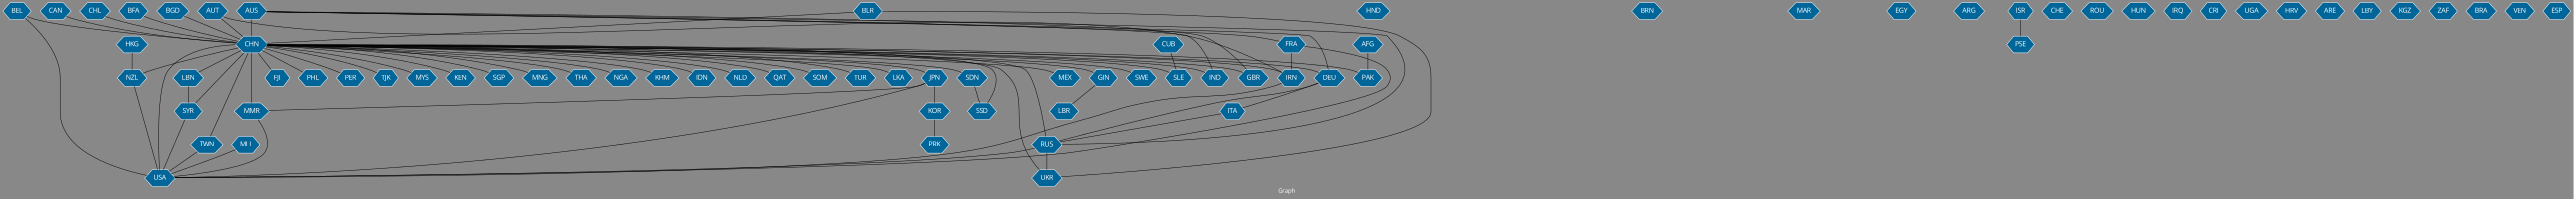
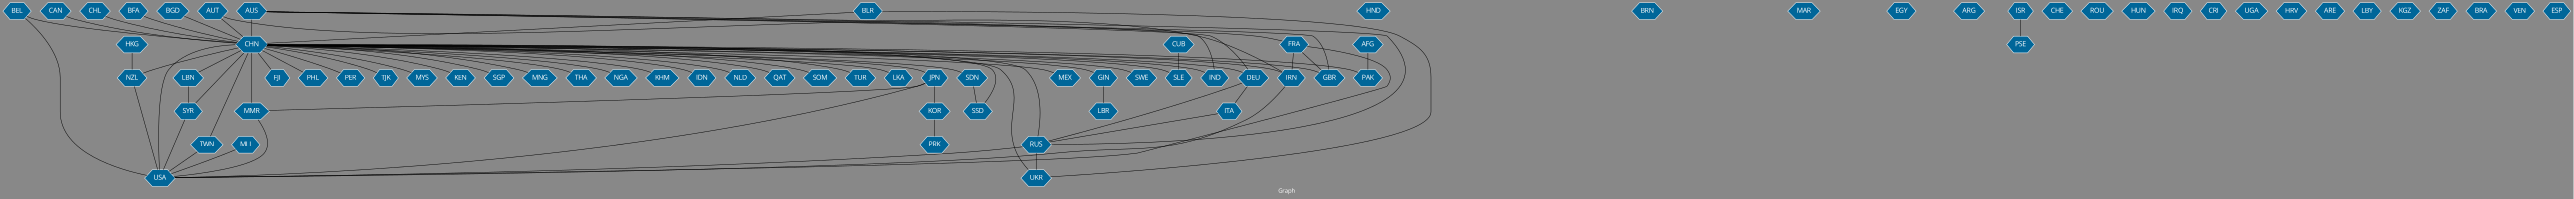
none -> (1312, 61)
